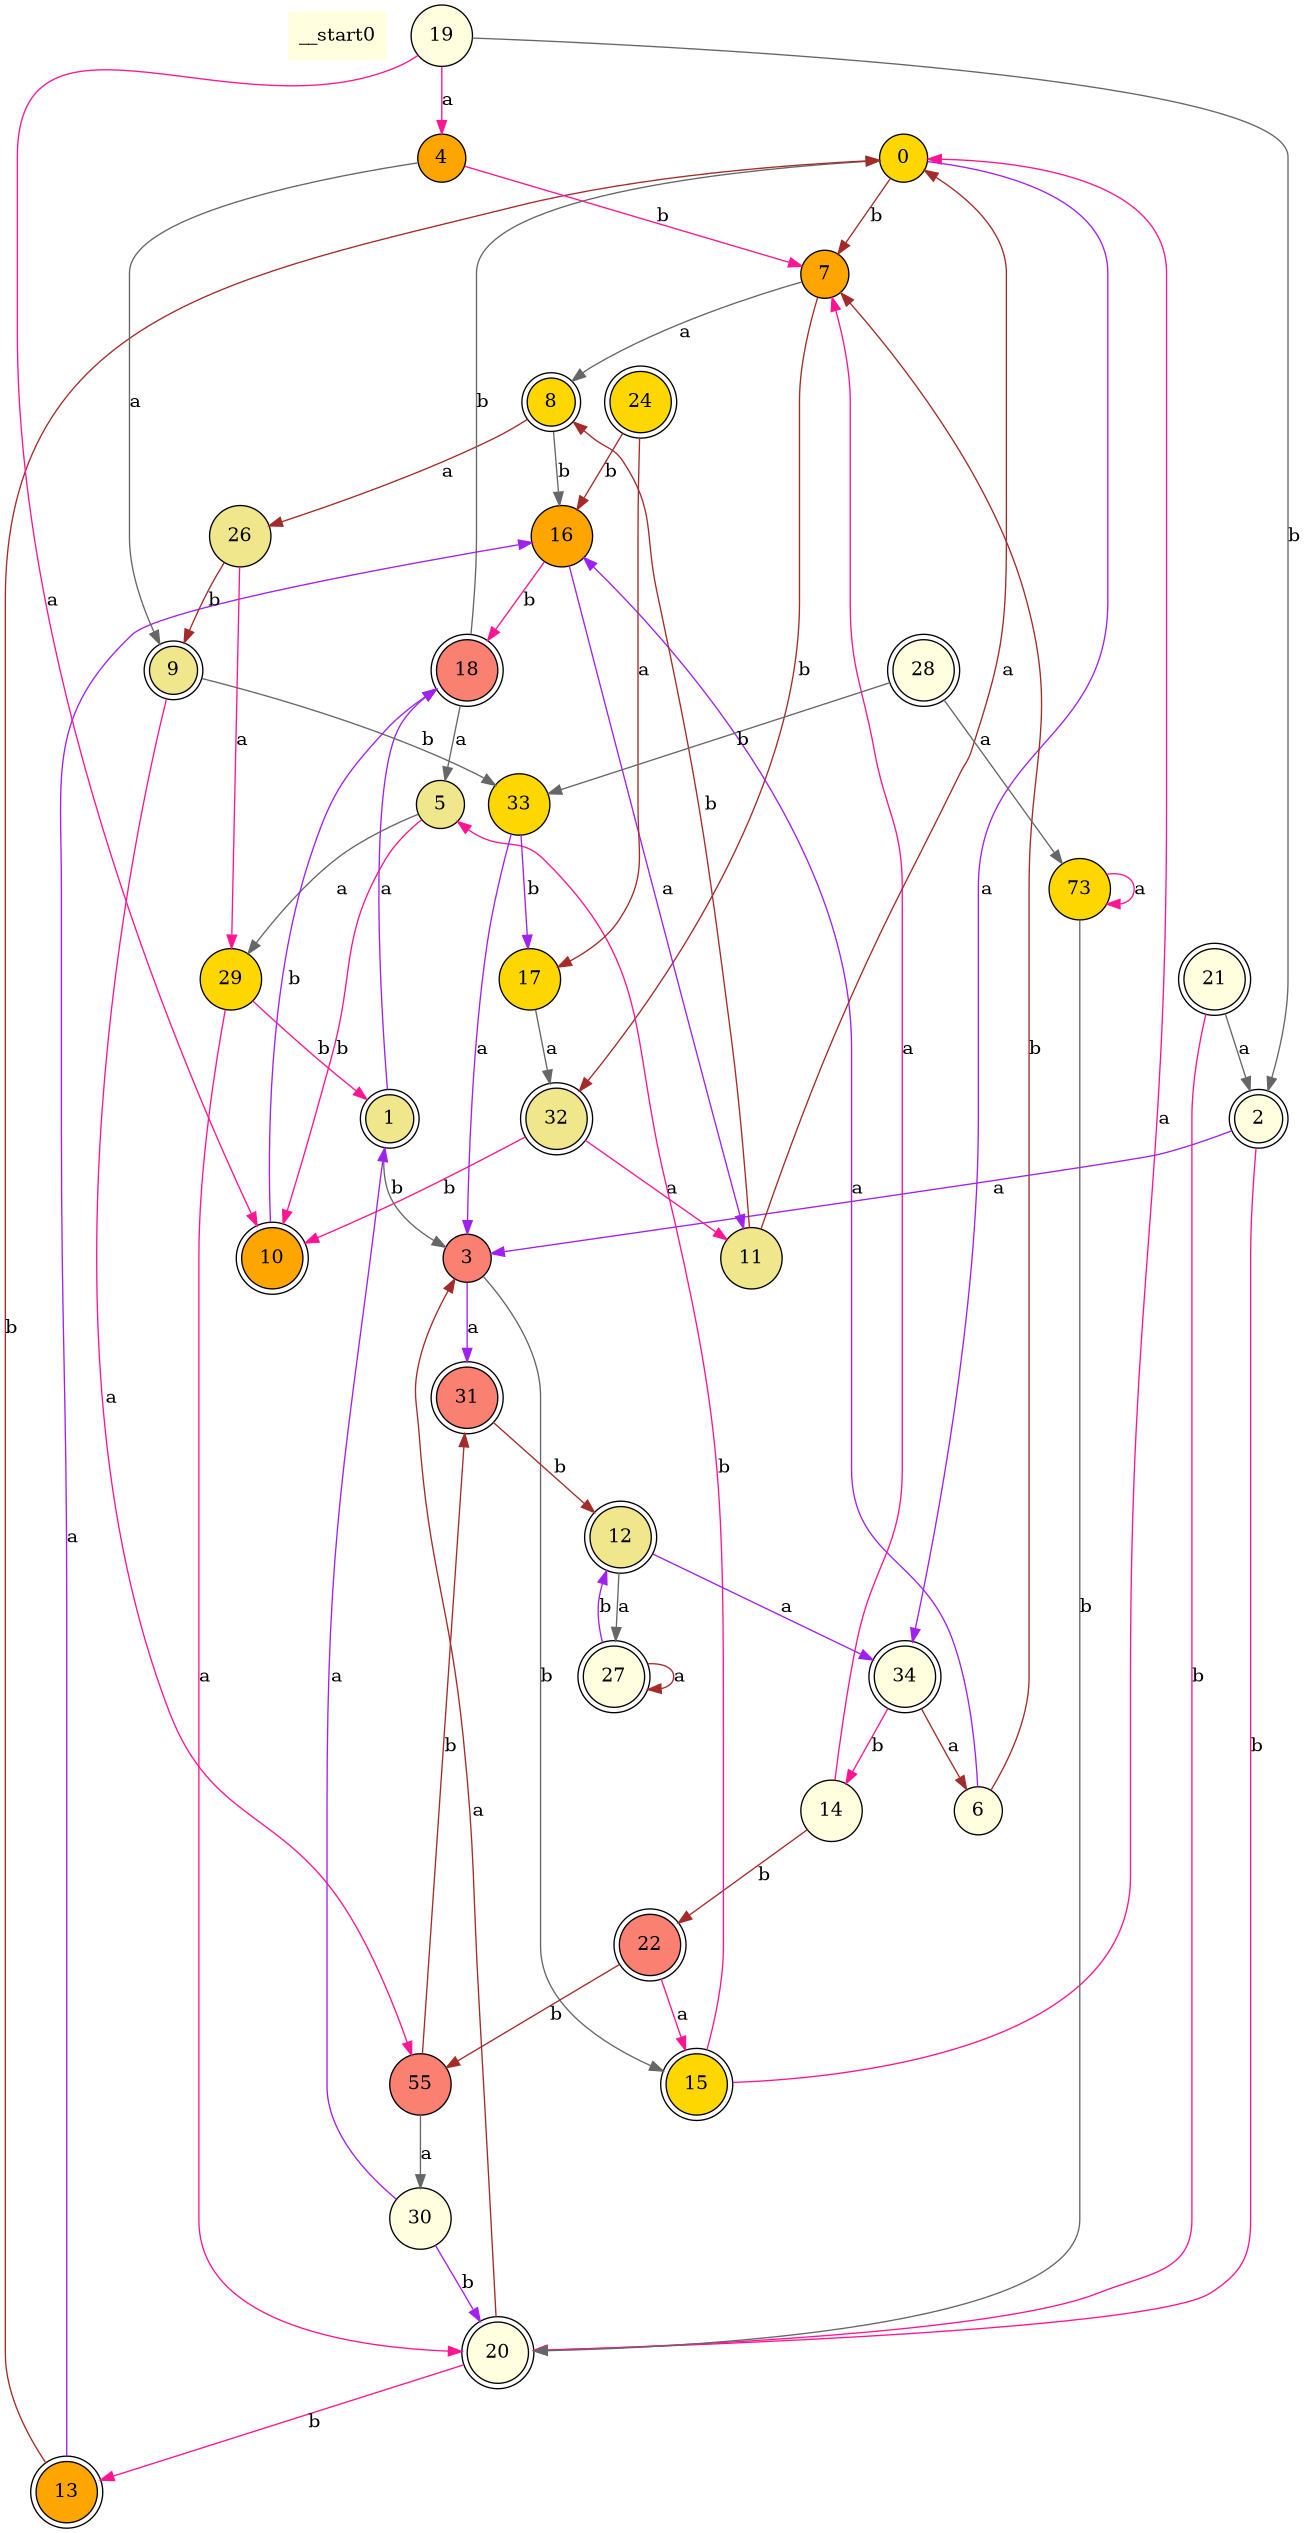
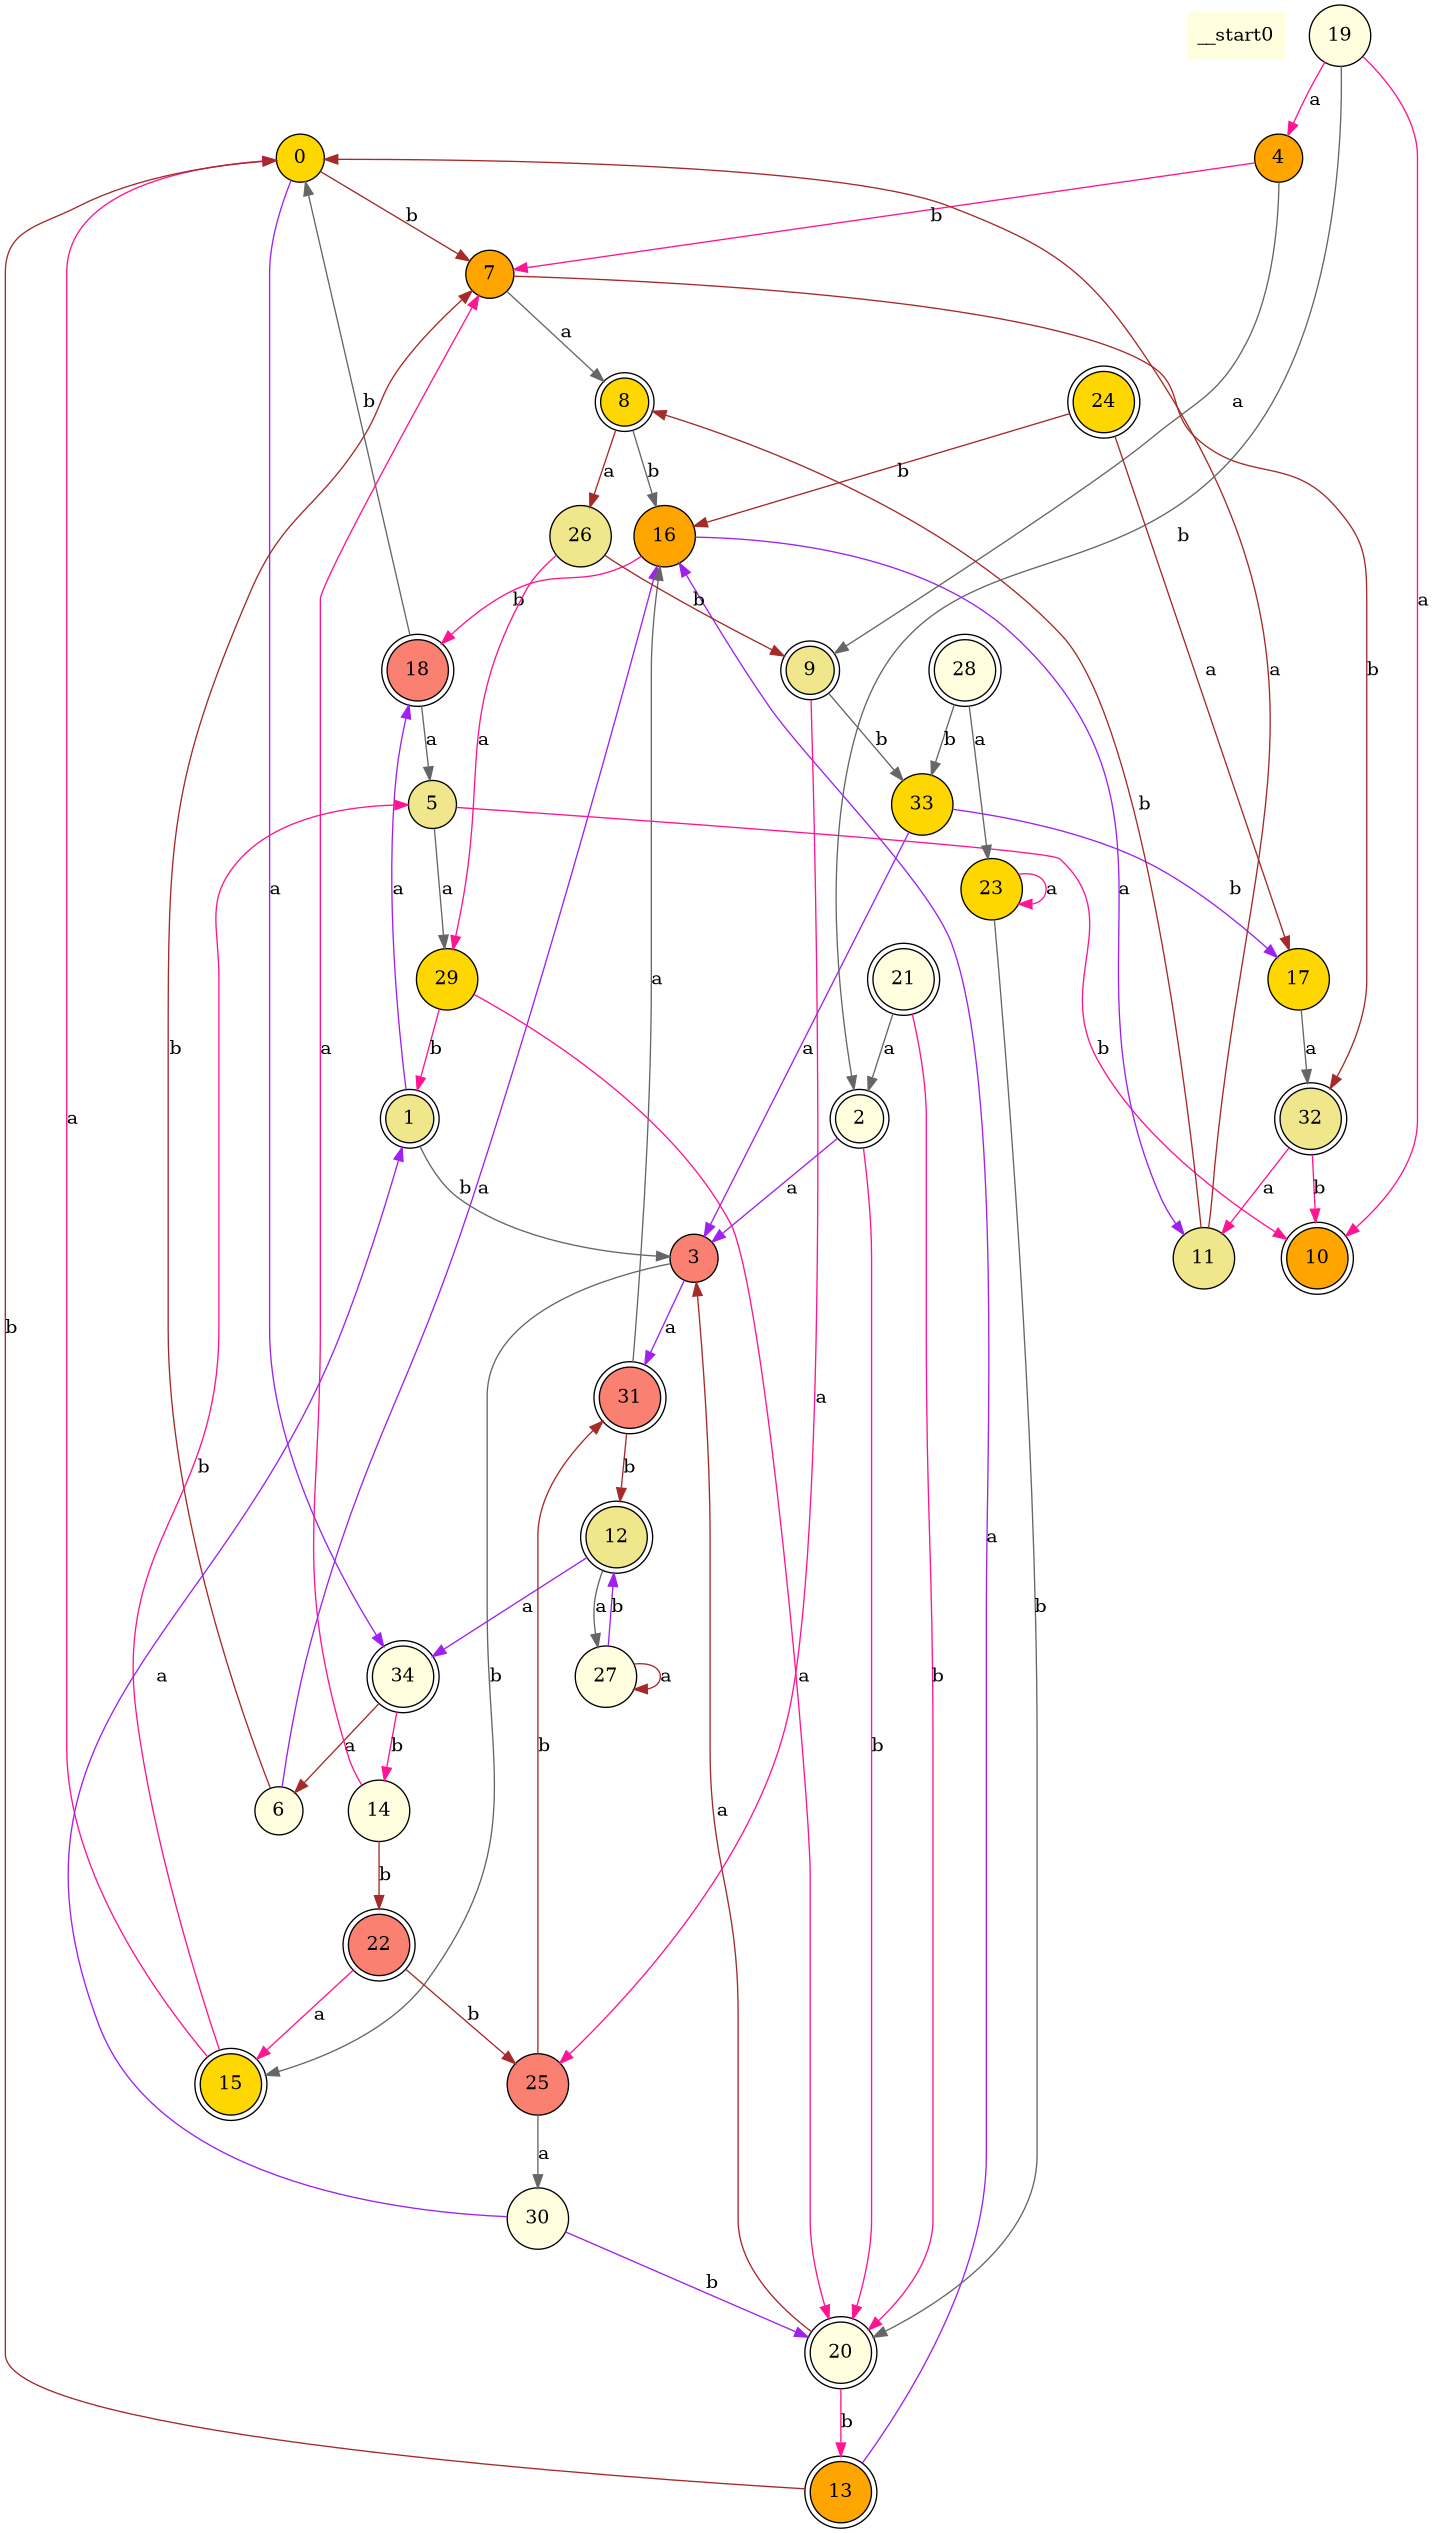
(1080, 889) -> (992, 889)
(290, 938) -> none
none -> (651, 971)
(614, 1677) -> (606, 1677)
(420, 2084) -> (538, 2084)
